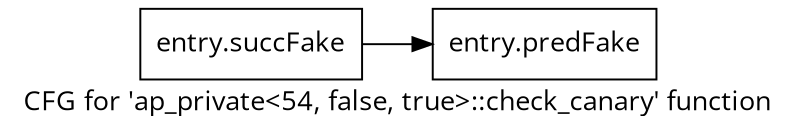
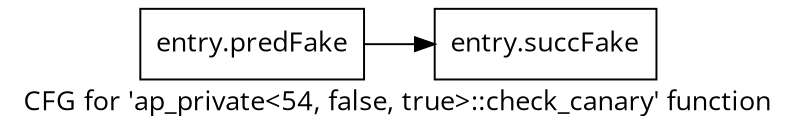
(387, 44) -> (389, 44)
